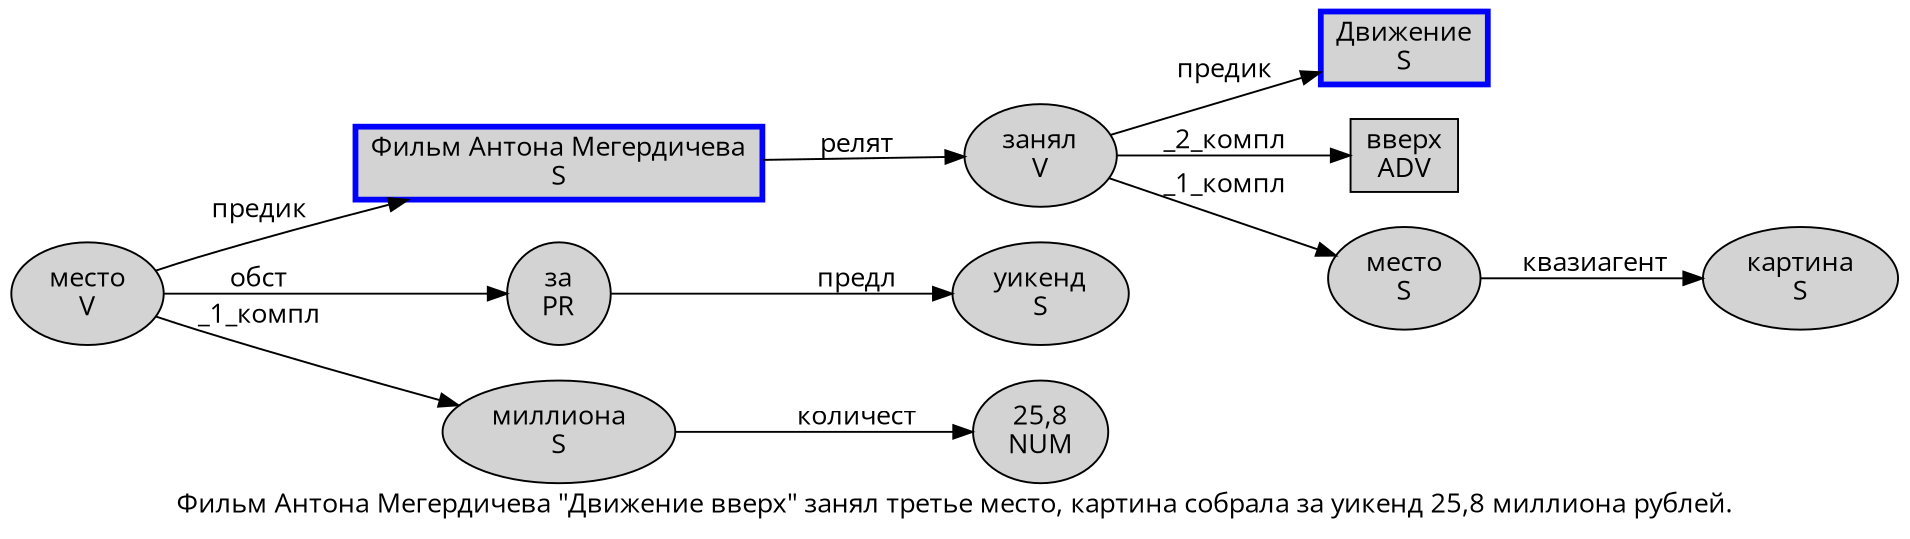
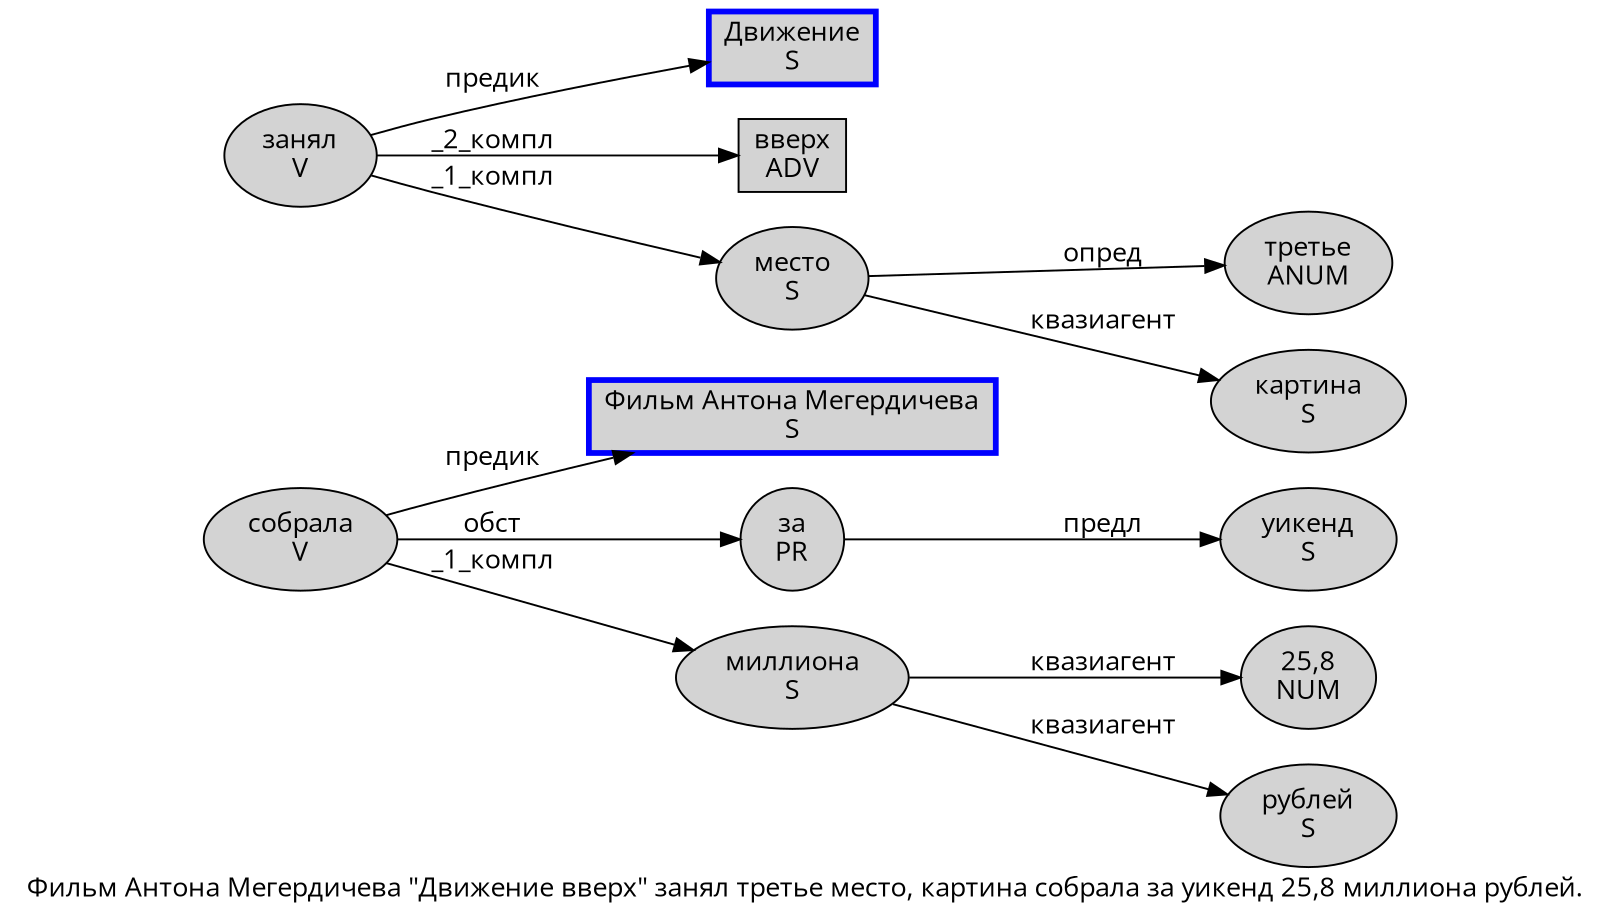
(854, 158) -> none
none -> (1308, 263)
(88, 294) -> (301, 539)
(857, 417) -> (1103, 663)
none -> (1308, 816)
